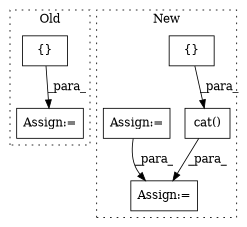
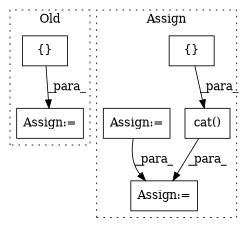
(167, 20) -> (167, 20)
